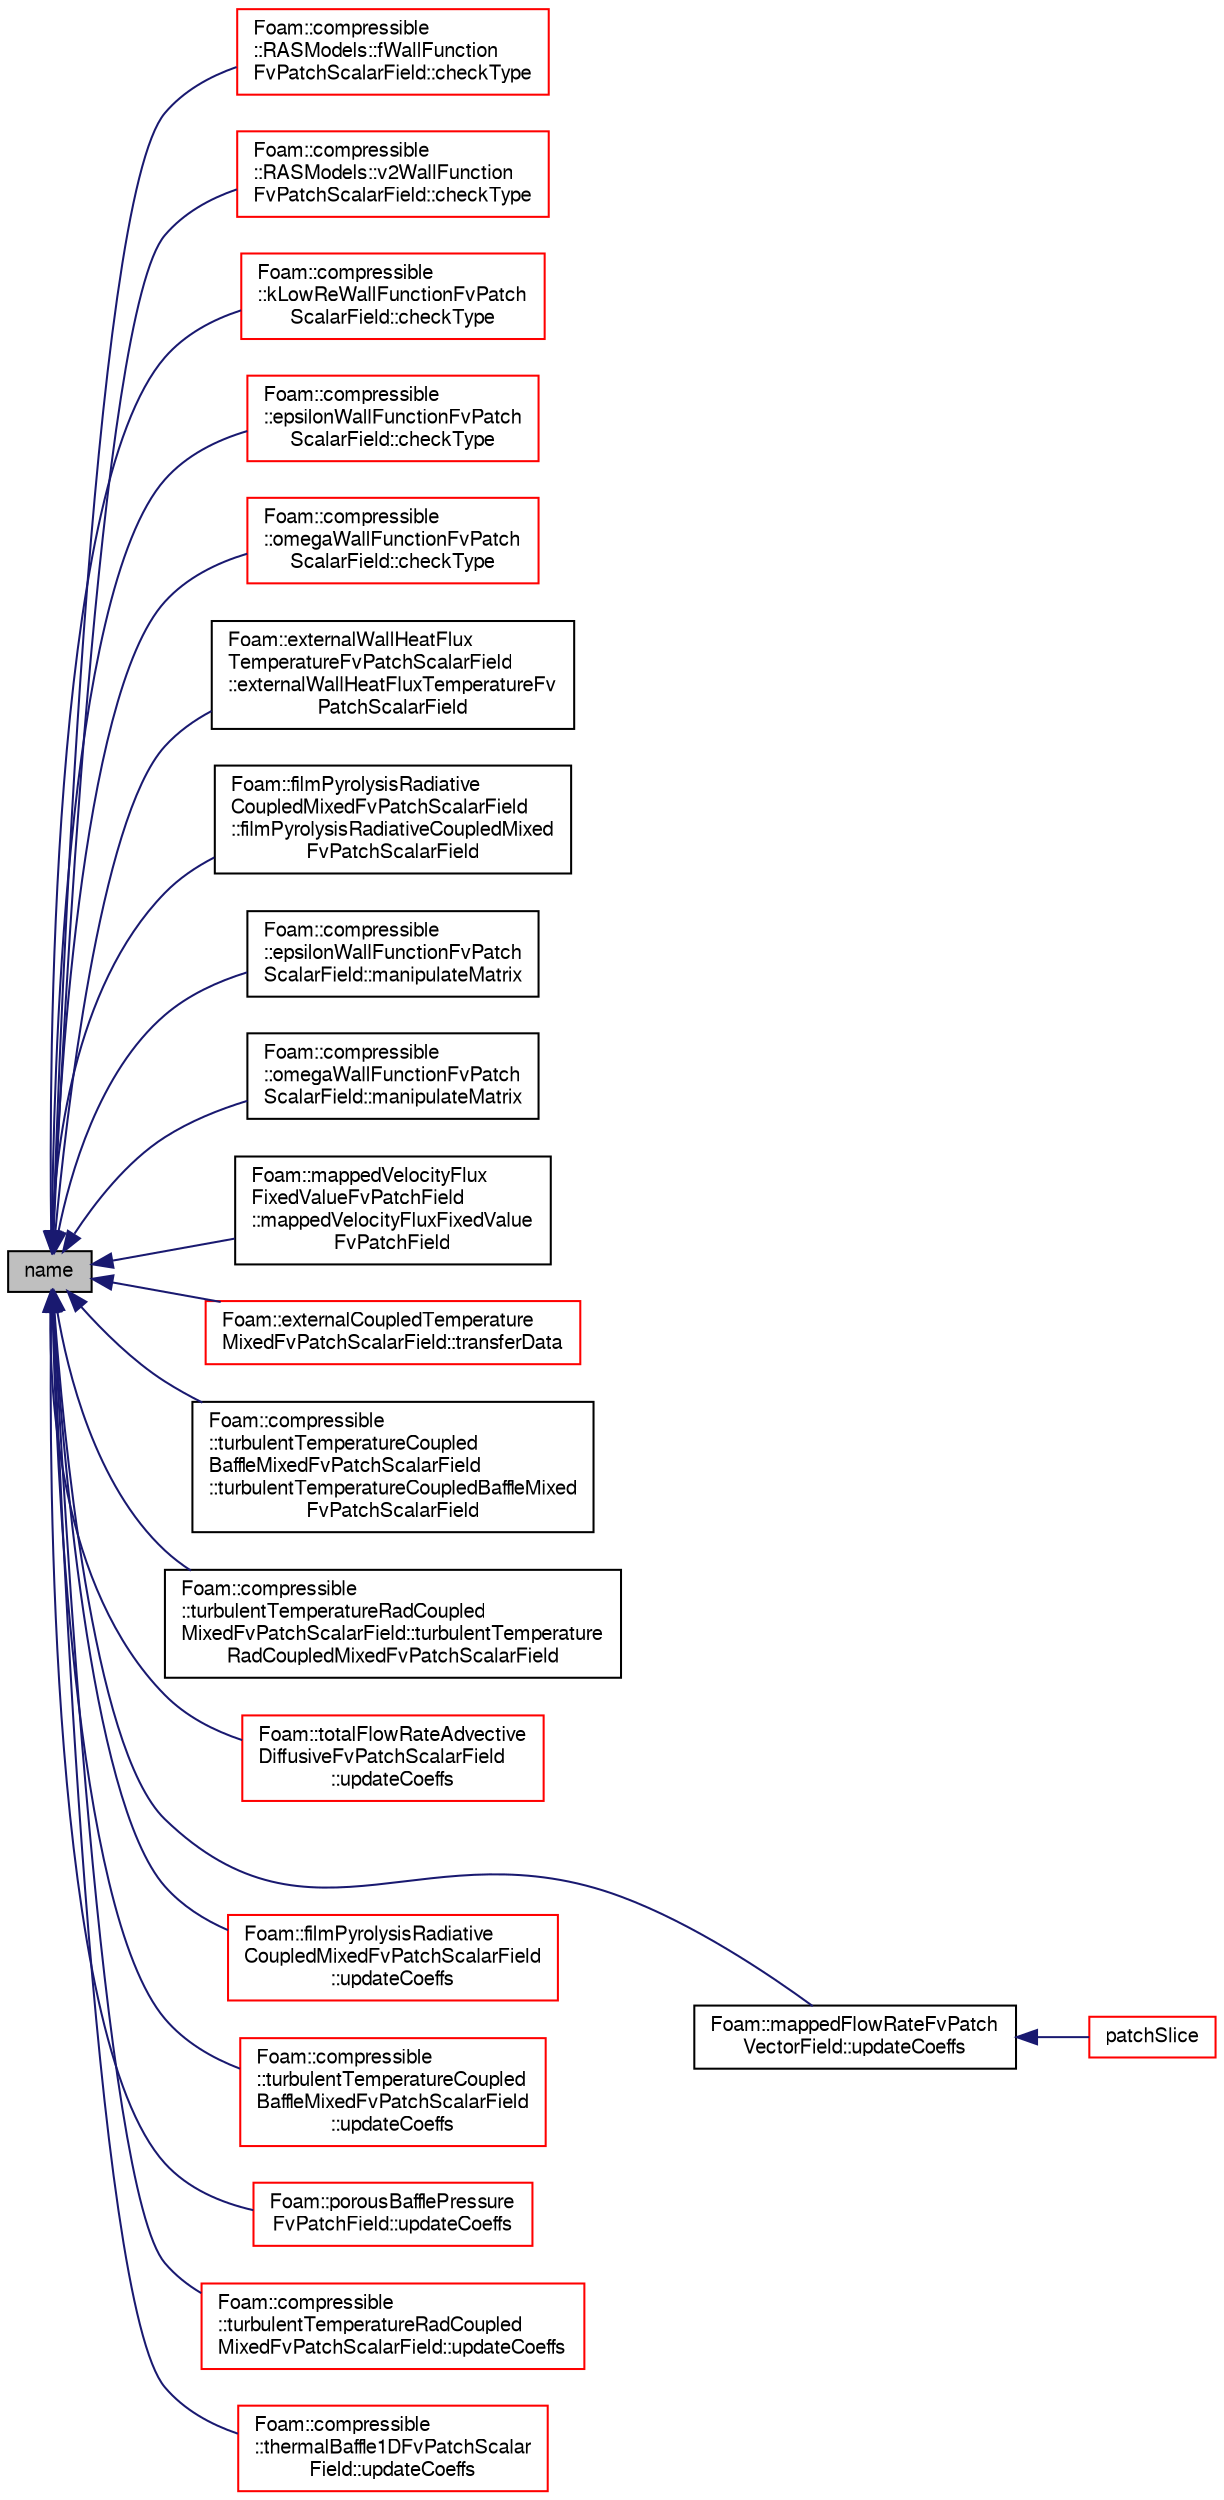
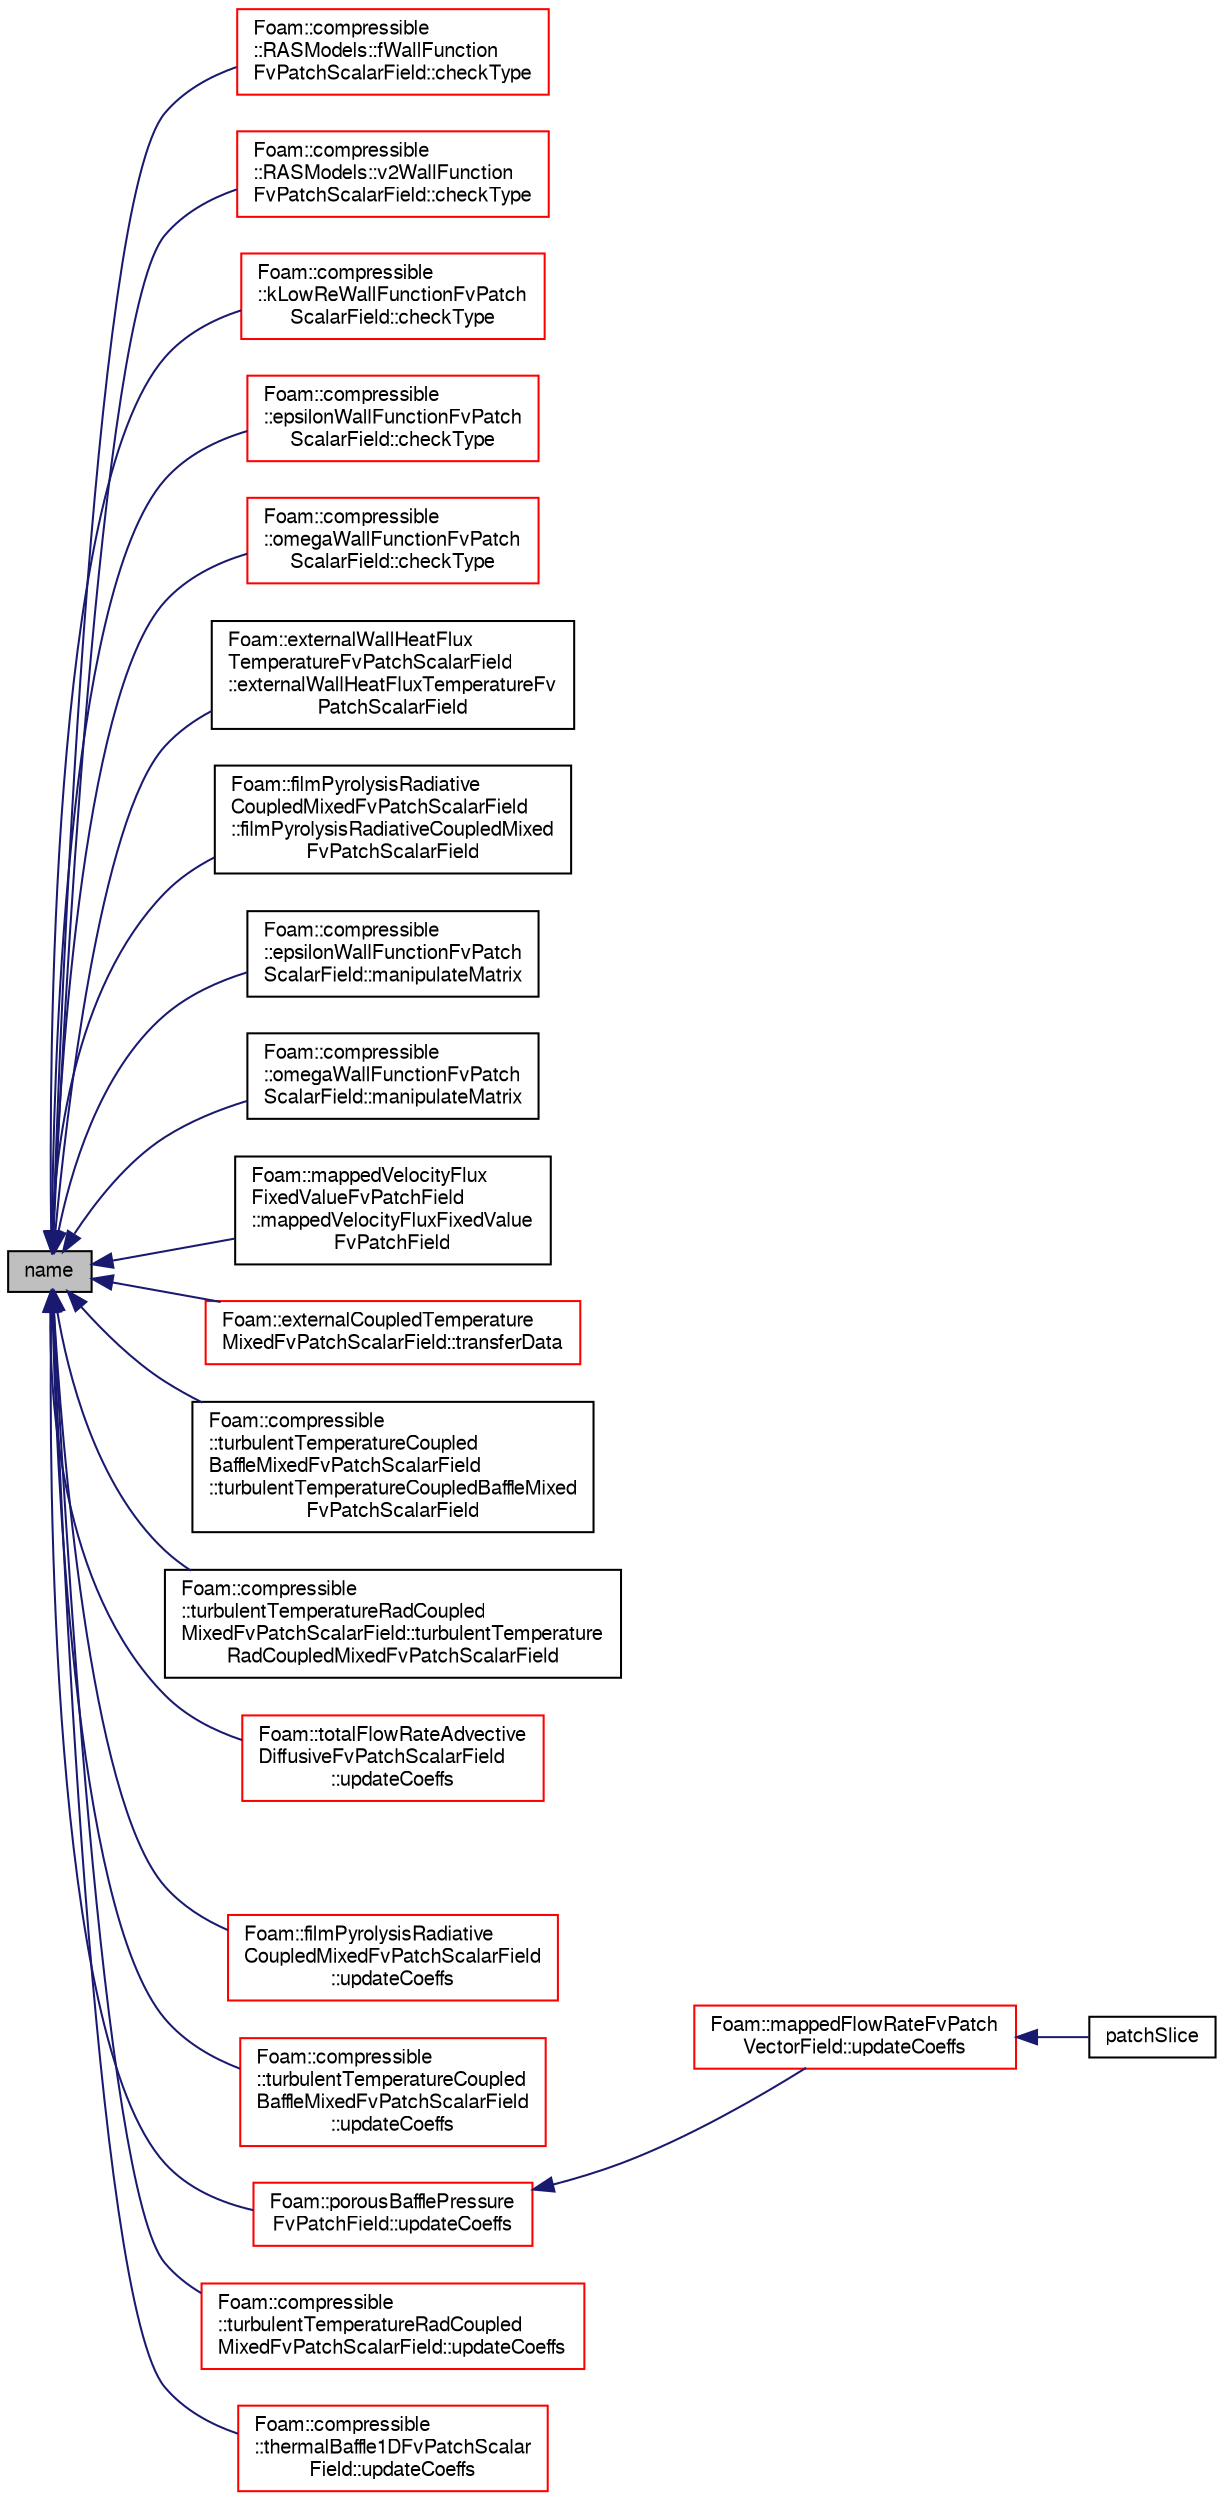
(236, 1868) -> (684, 2136)
(855, 2037) -> (855, 2037)
(1152, 2037) -> (1152, 2037)
